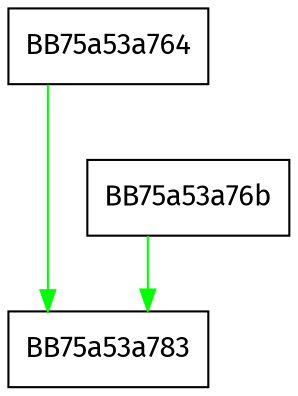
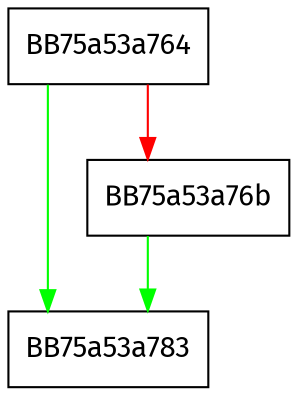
none -> (148, 111)
